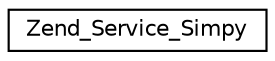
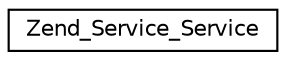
(138, 30) -> (143, 30)
